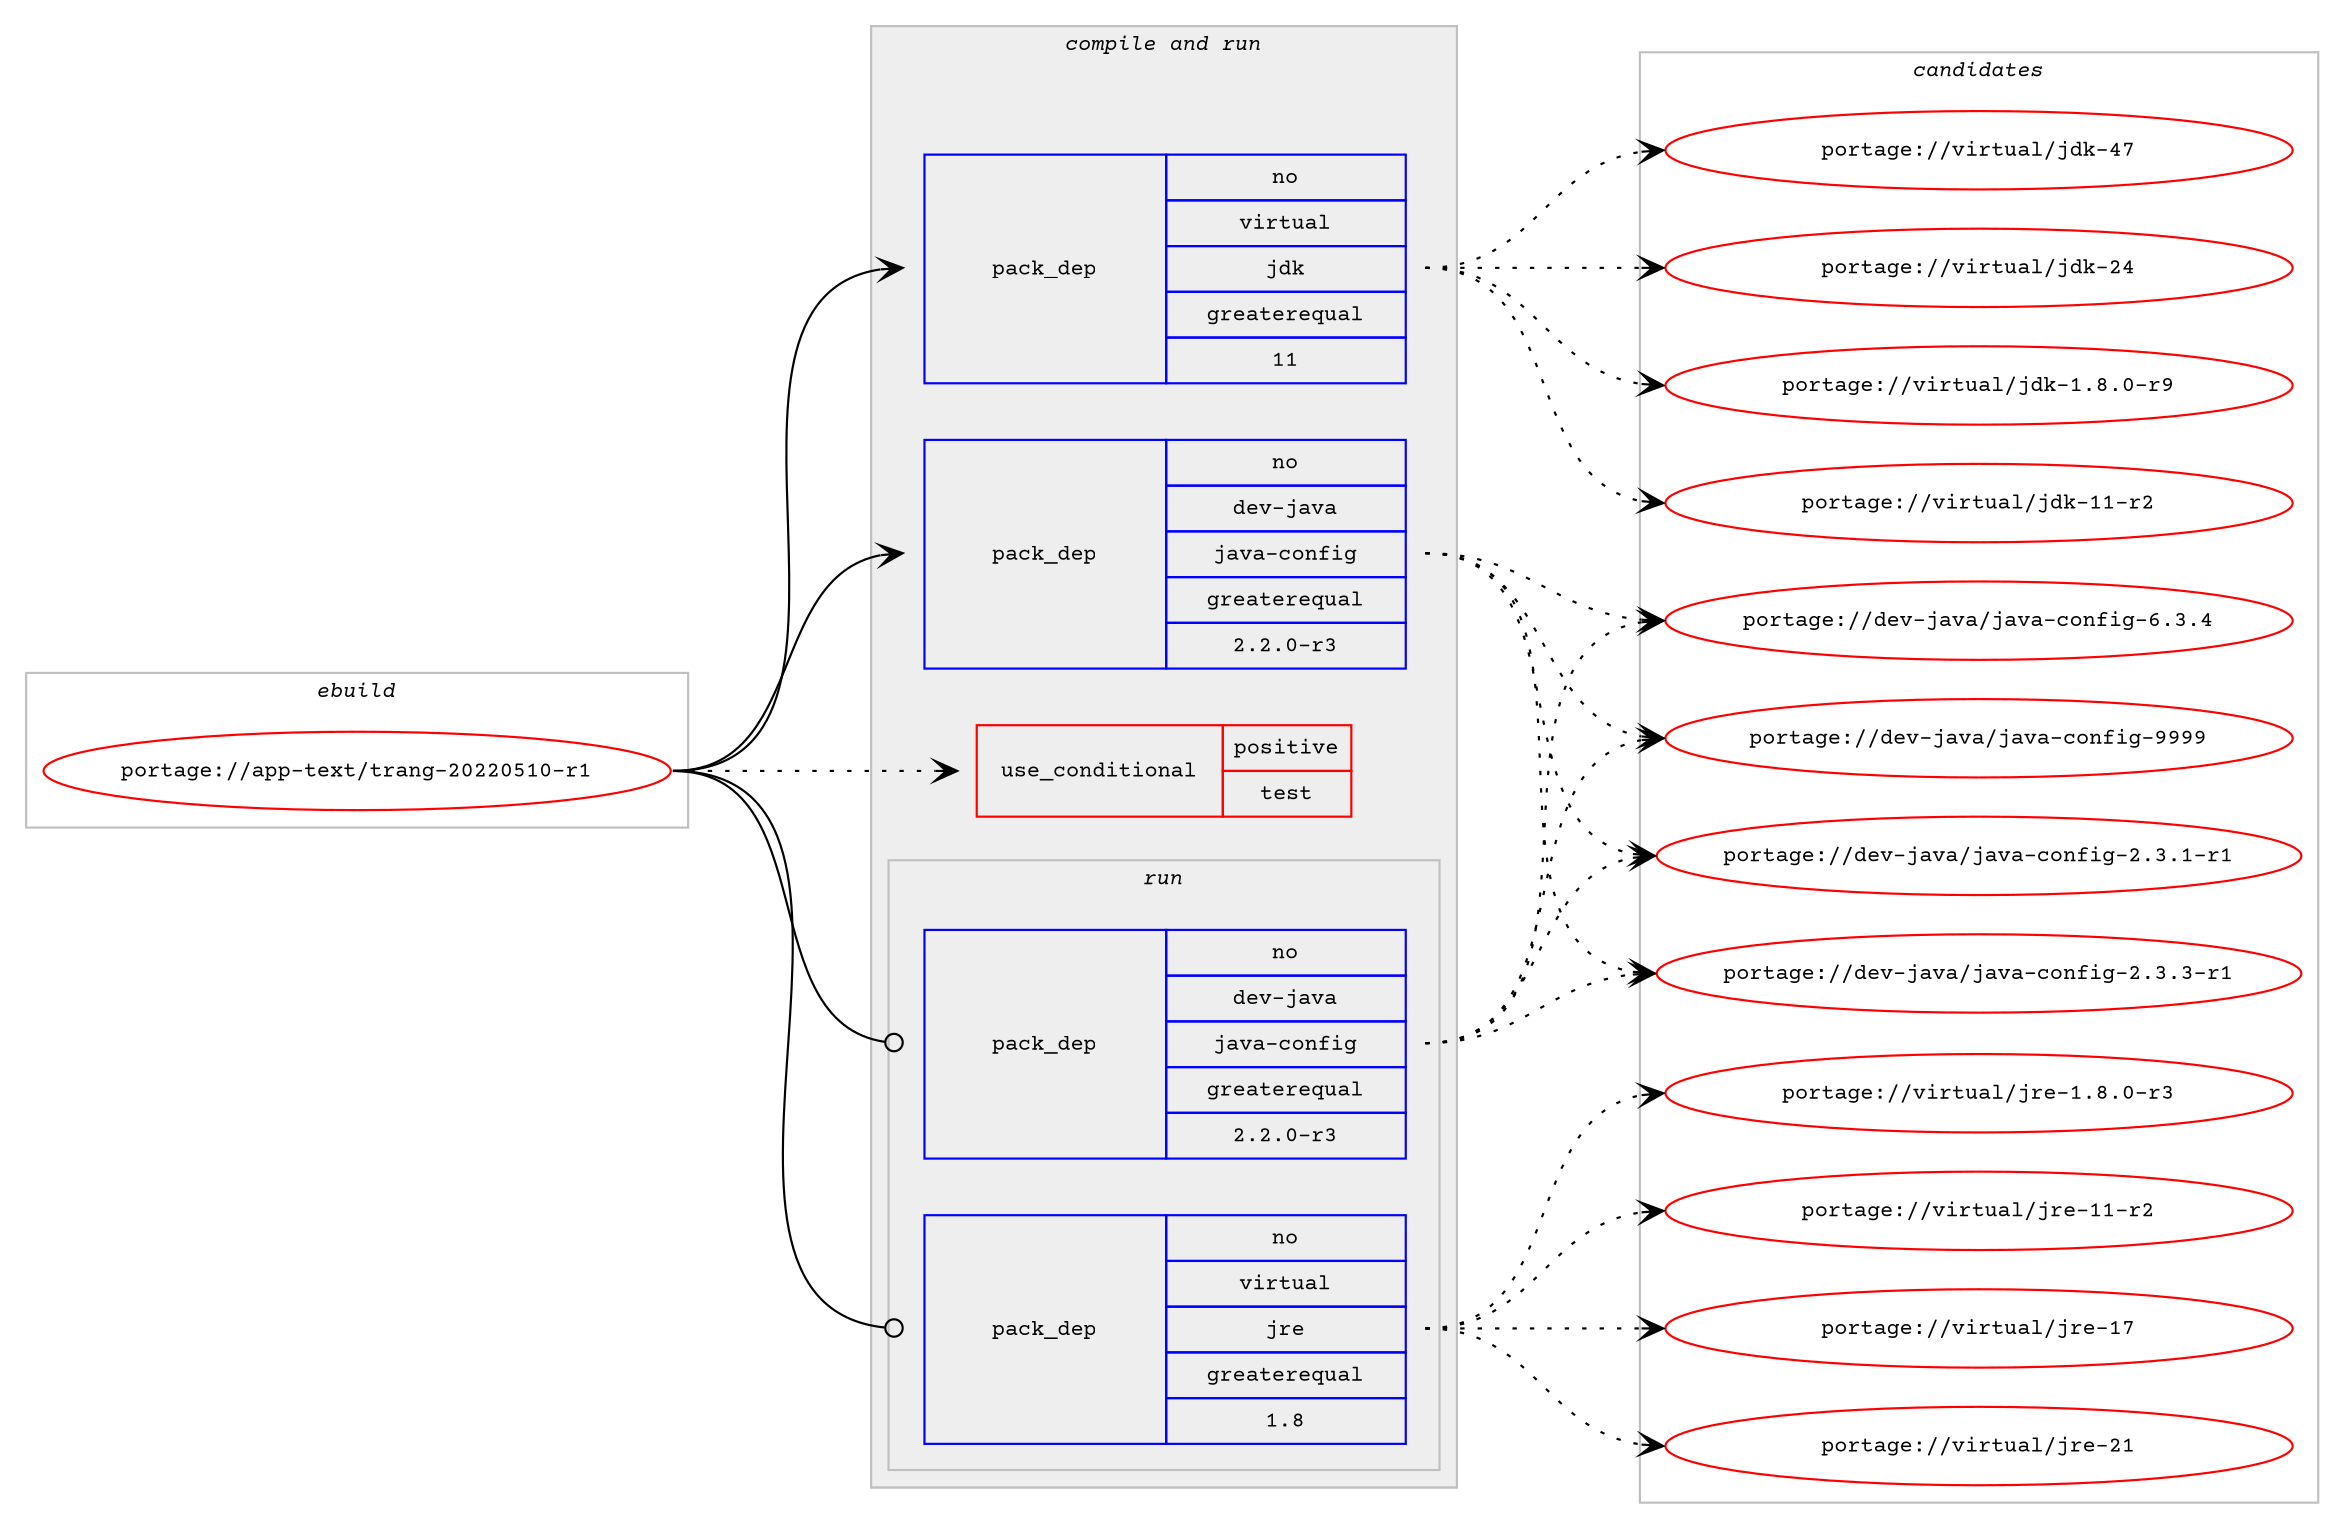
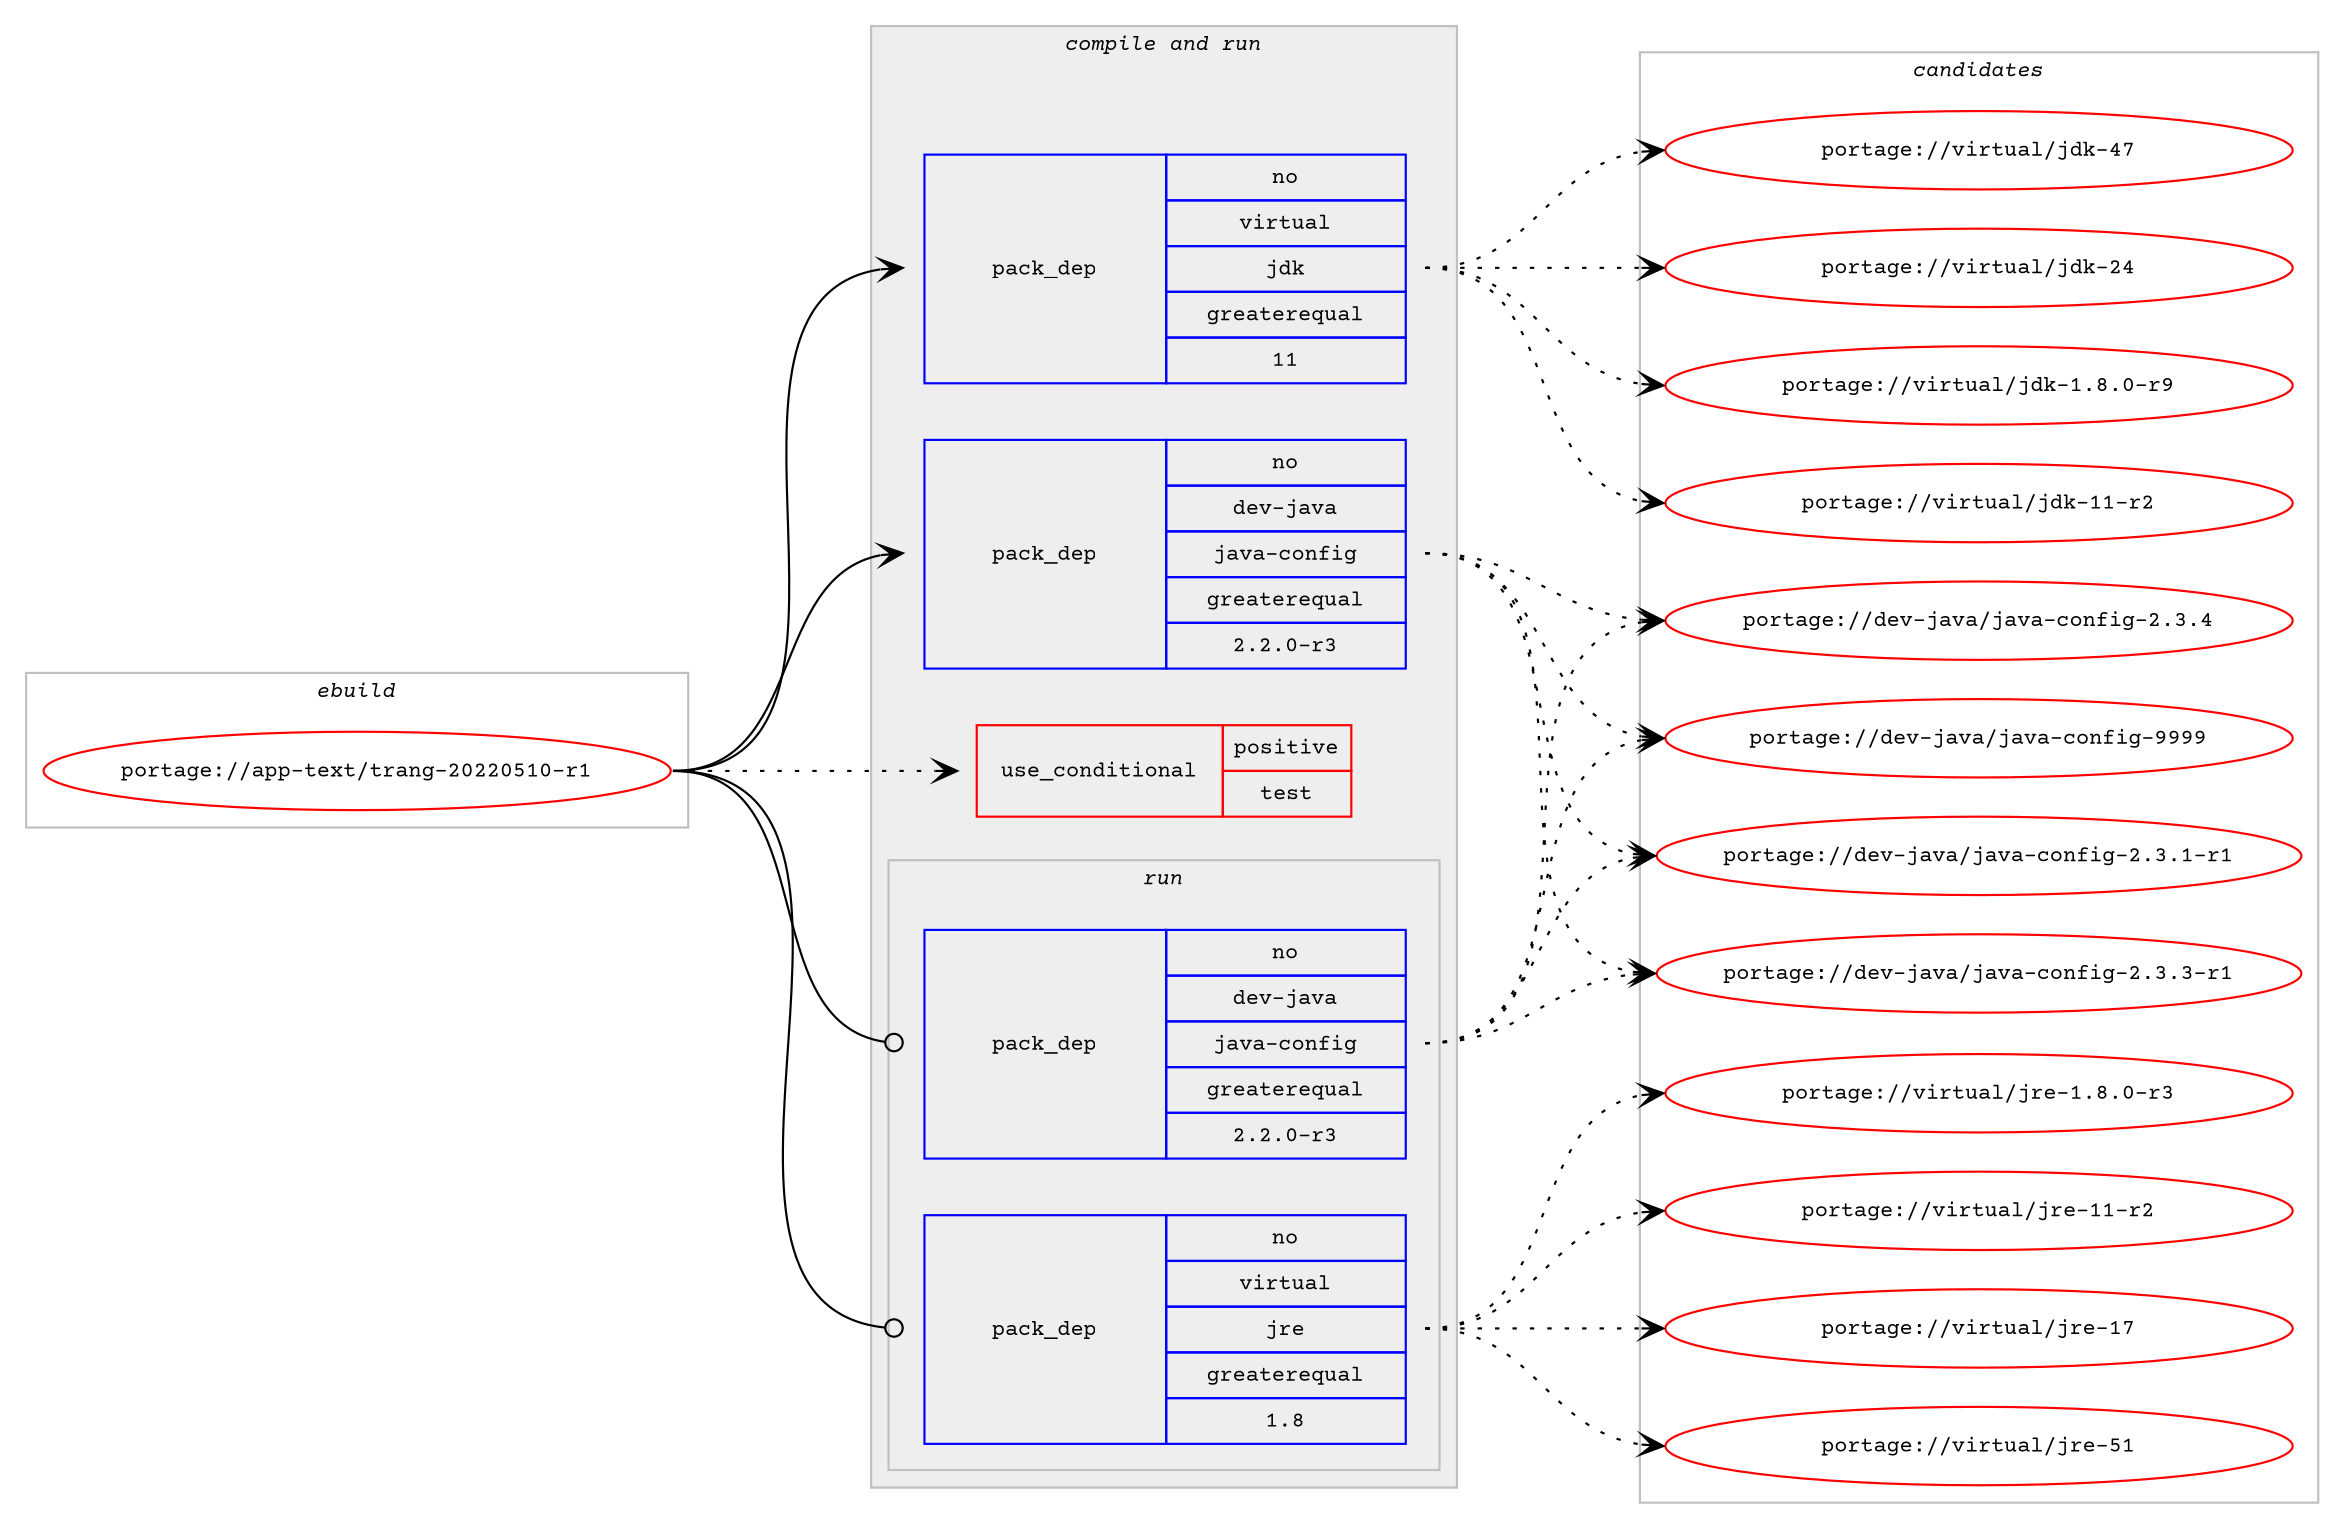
(1979, 621) -> (1979, 621)
(1979, 1446) -> (1979, 1446)
